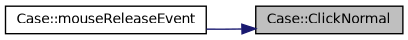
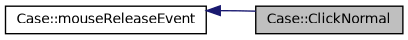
(224, 29) -> (238, 11)
